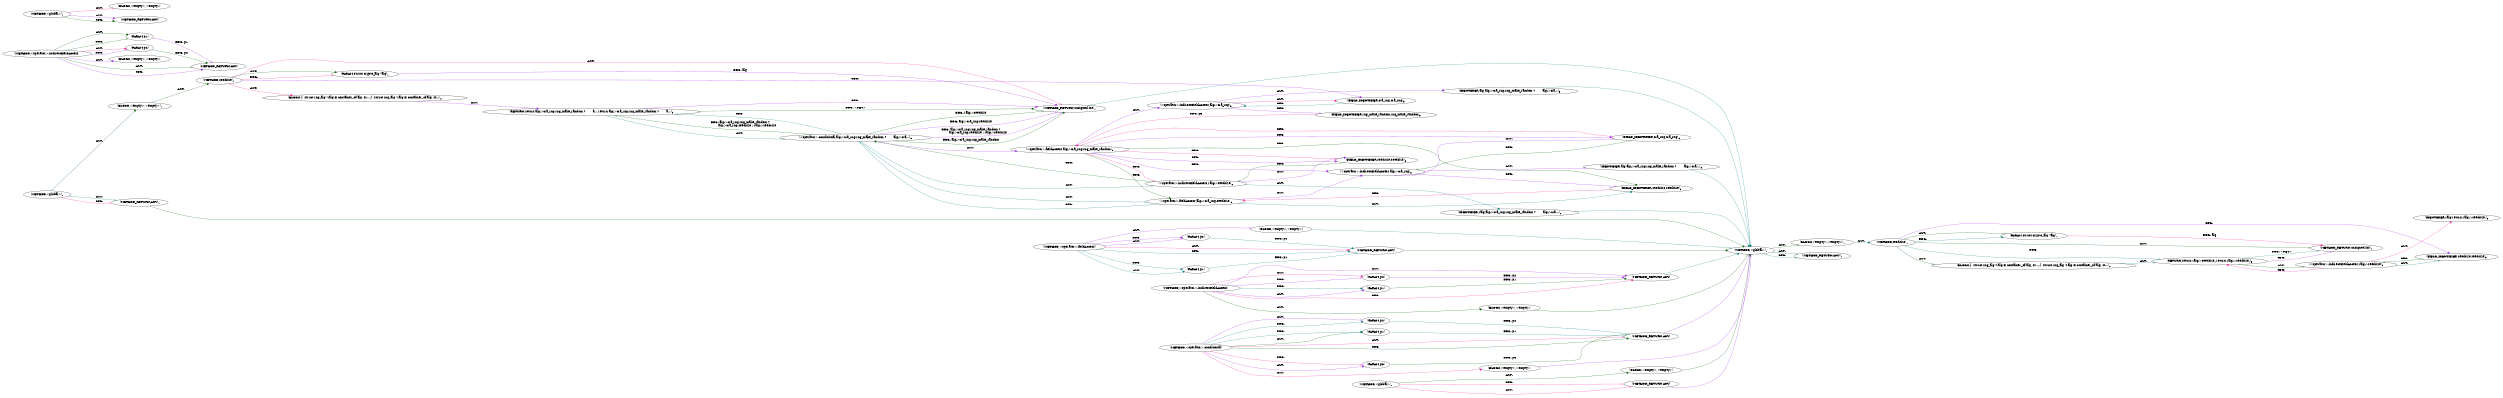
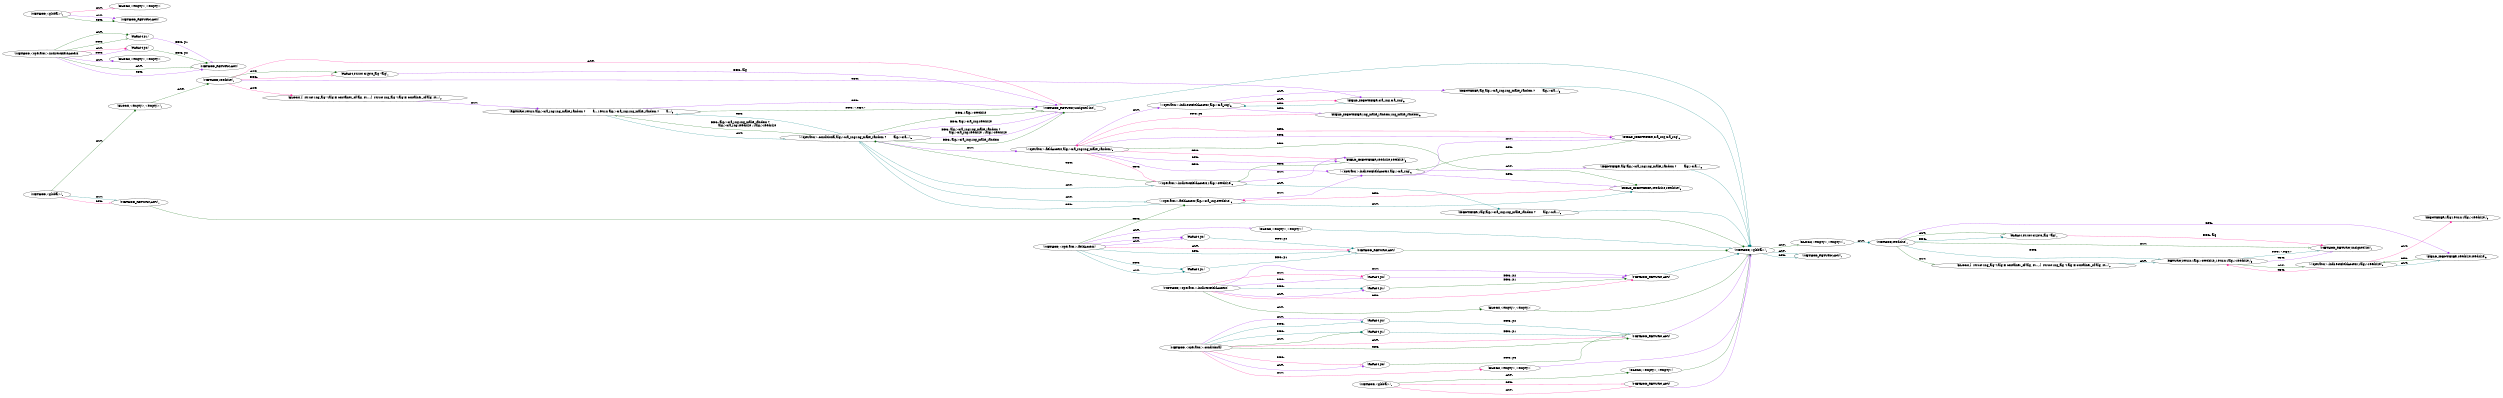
(1128, 173) -> (1131, 224)
